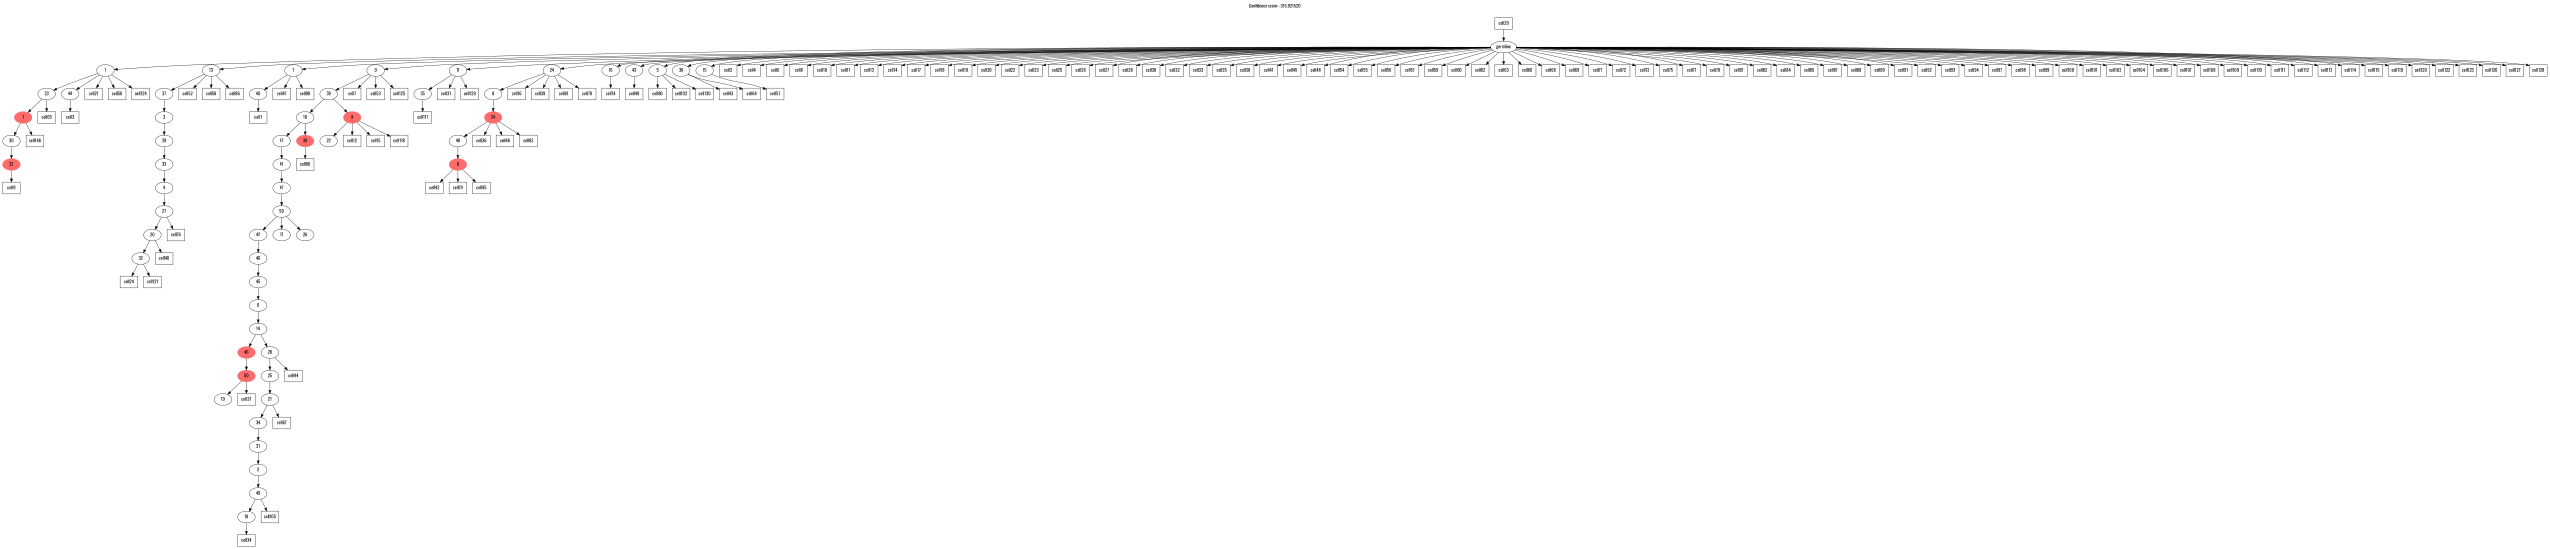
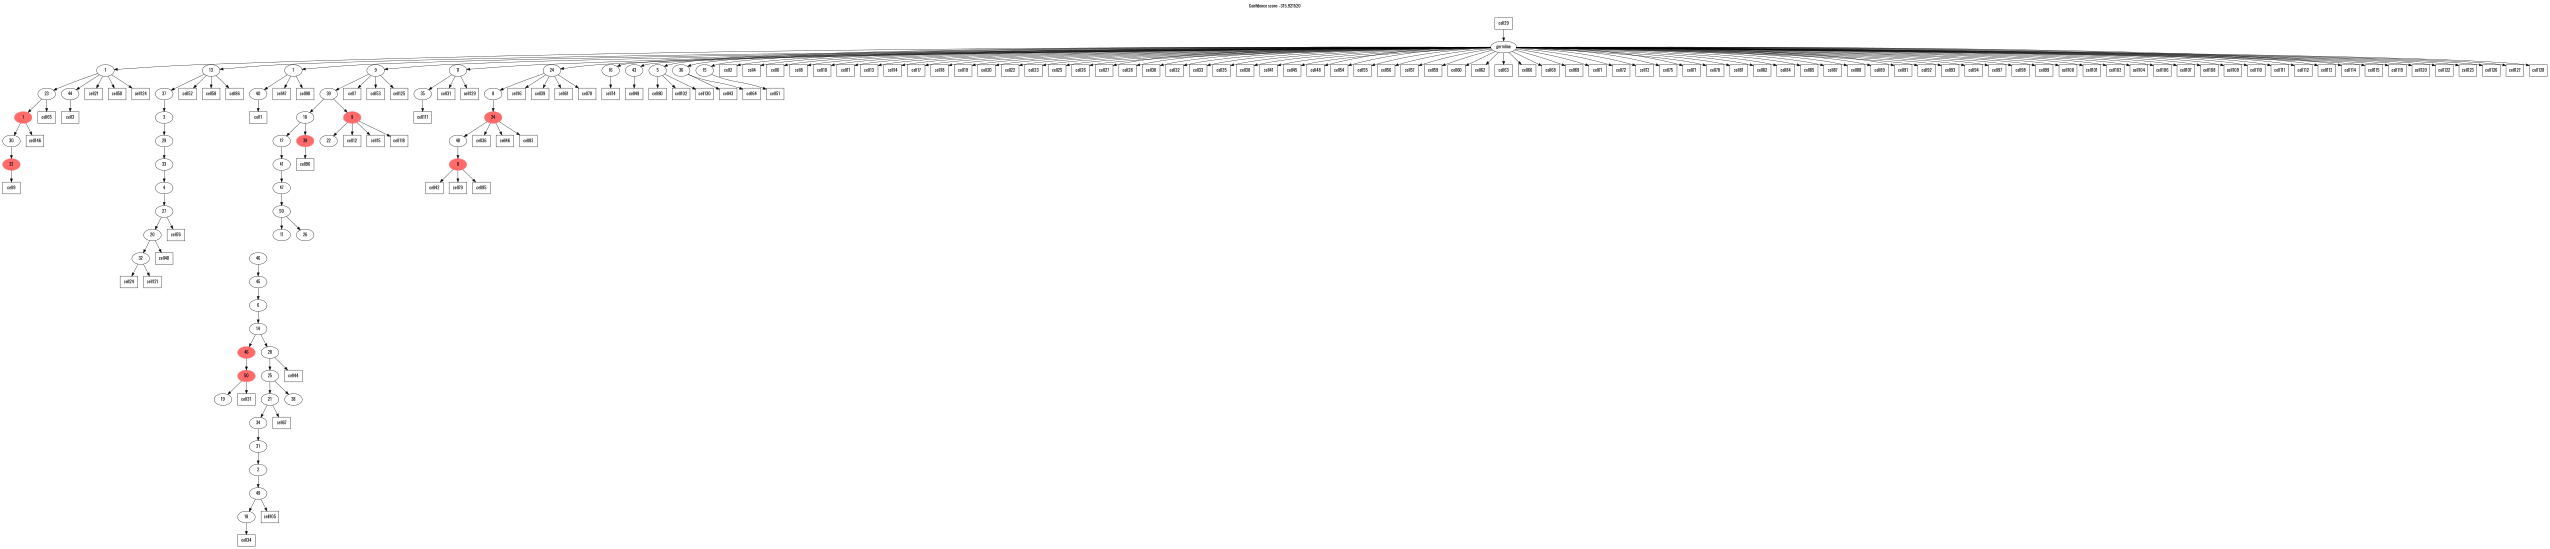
(258, 235) -> none
none -> (293, 400)
